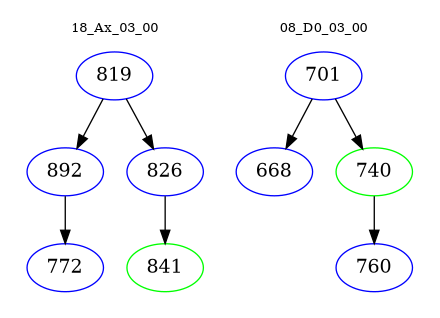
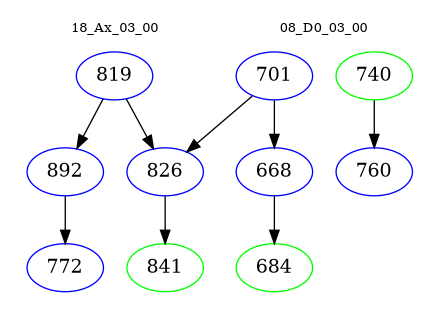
(346, 118) -> (234, 111)
none -> (274, 268)
